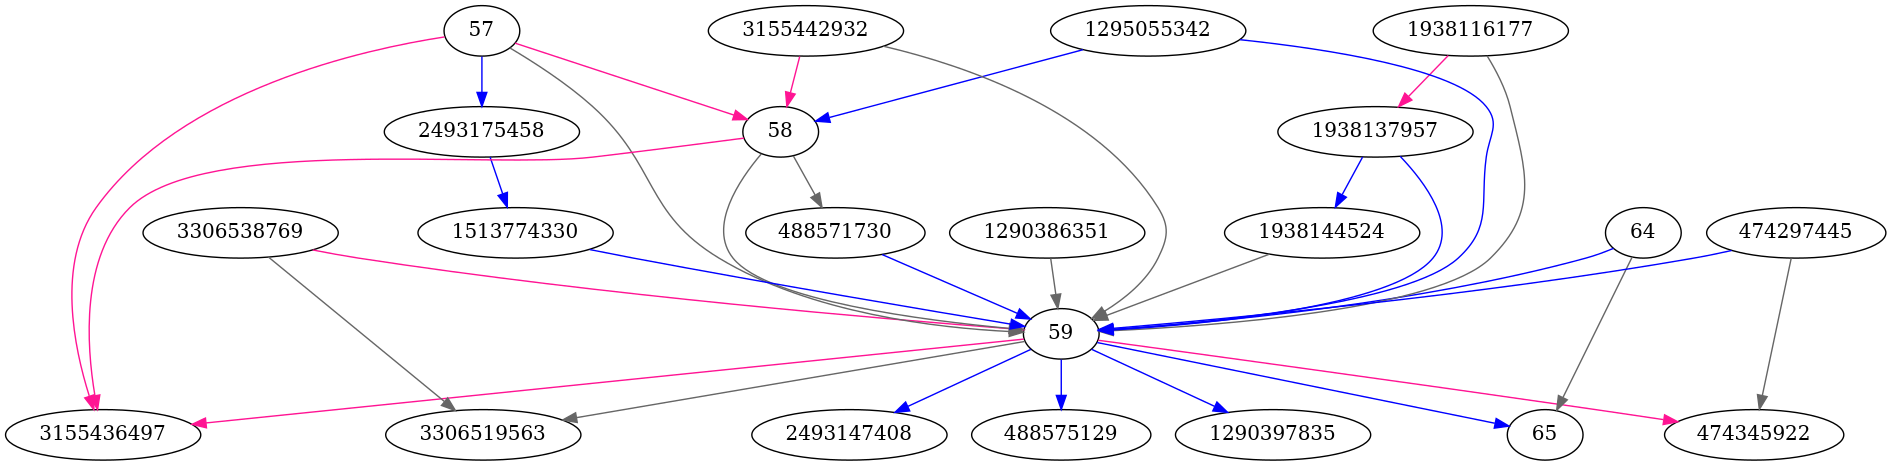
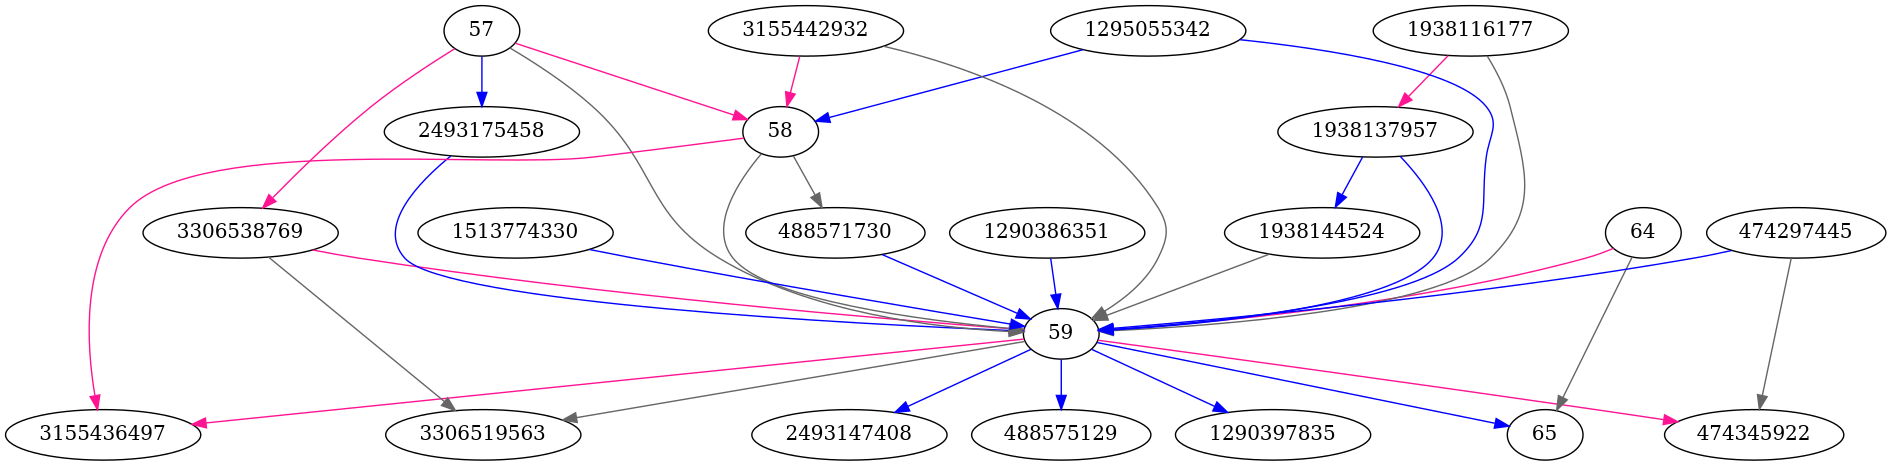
(169, 138) -> (359, 117)
(496, 175) -> (642, 306)
(1053, 276) -> (1053, 276)
(1366, 302) -> (1366, 302)
